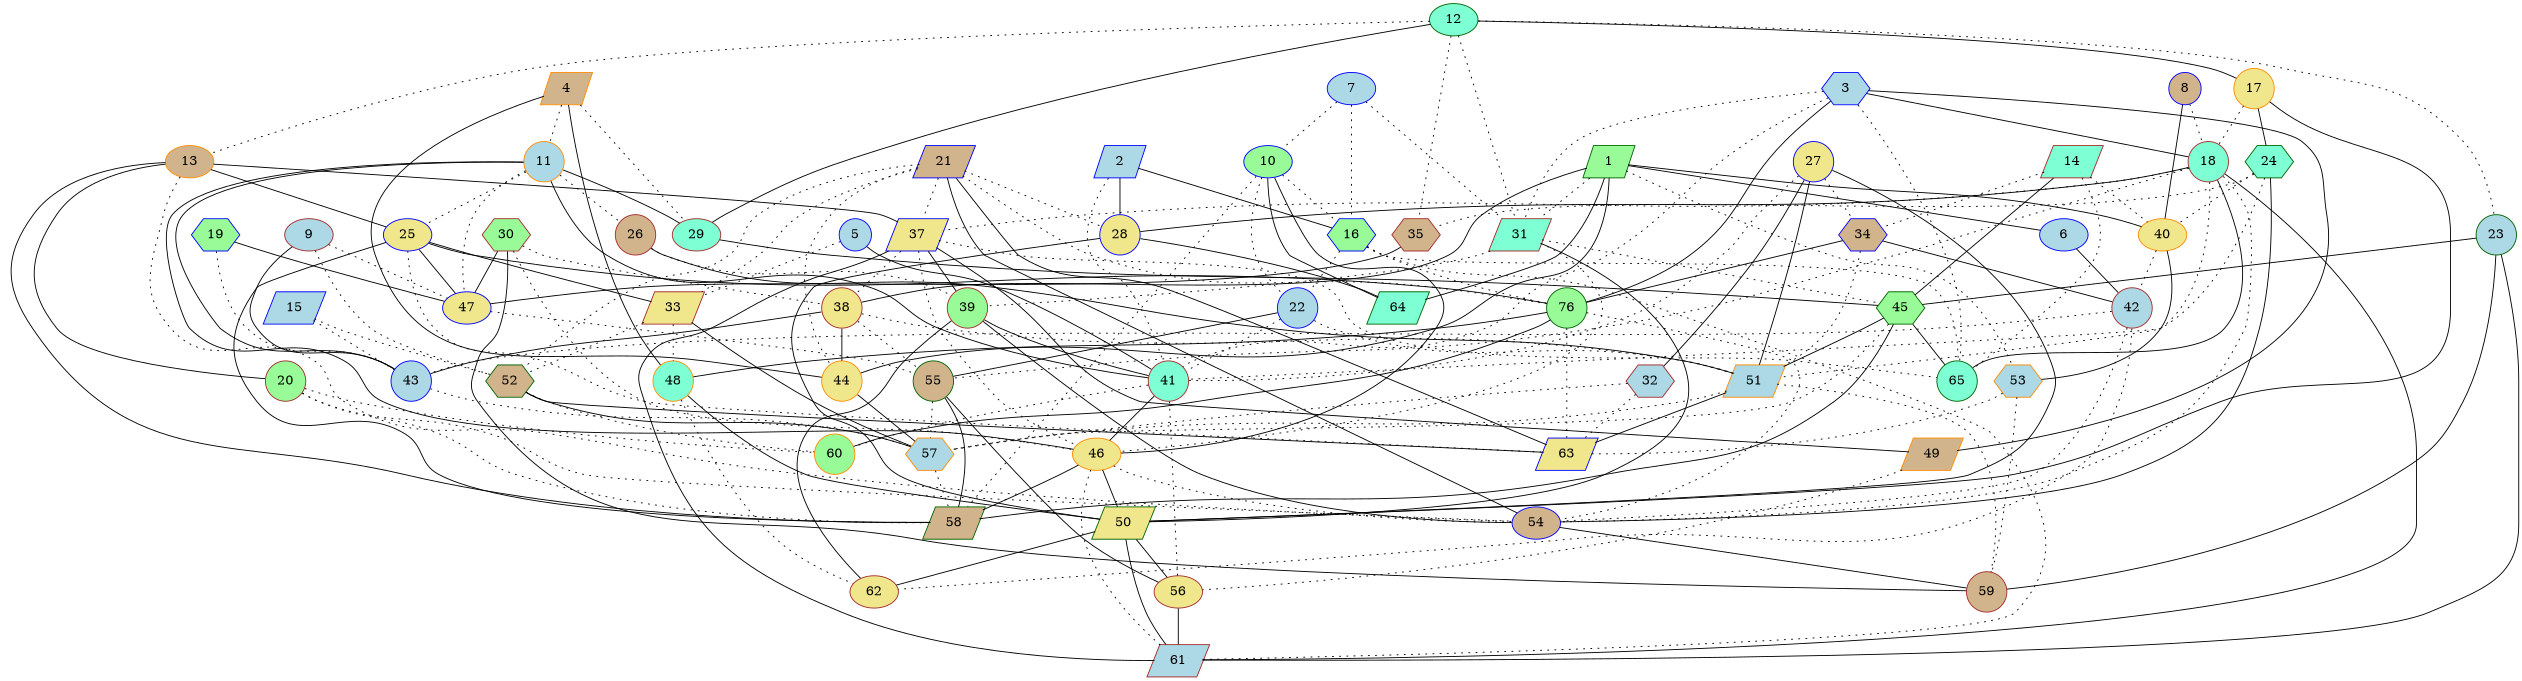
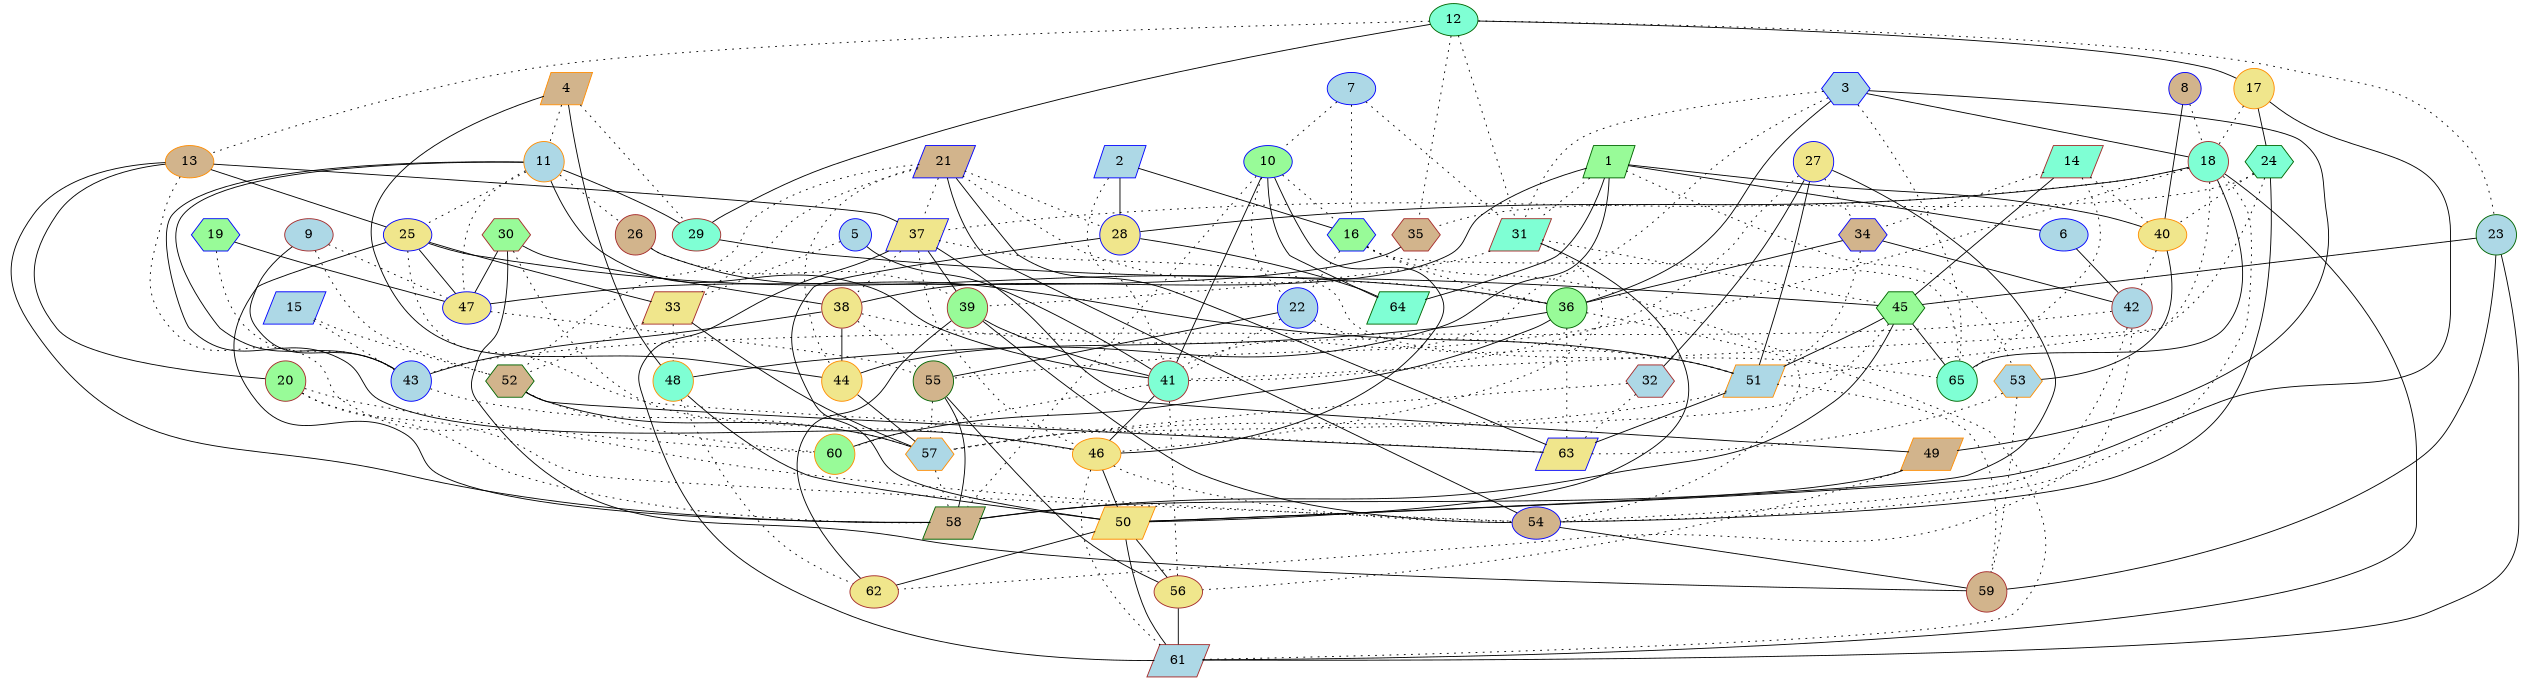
none -> (1223, 261)
(739, 291) -> (739, 291)
(1567, 308) -> (1567, 308)
(1038, 485) -> (1442, 501)
(1124, 523) -> (1124, 523)
